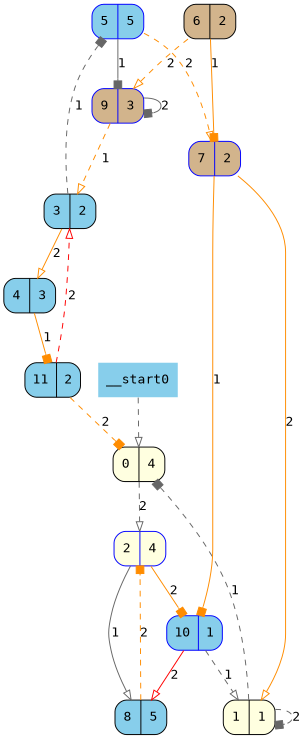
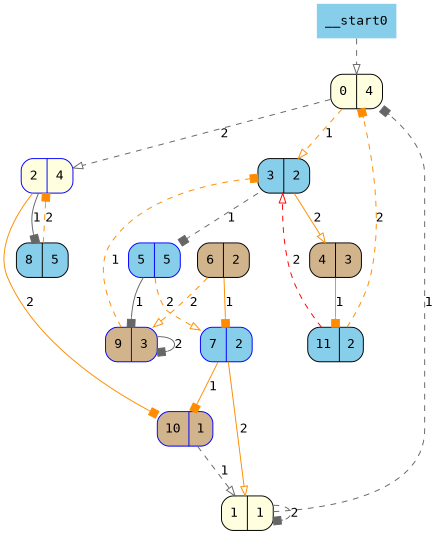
none -> (323, 130)
(96, 154) -> (134, 219)
(215, 159) -> (226, 345)
(30, 296) -> (336, 260)
(109, 628) -> (32, 213)
(195, 633) -> (185, 429)
(170, 671) -> none
